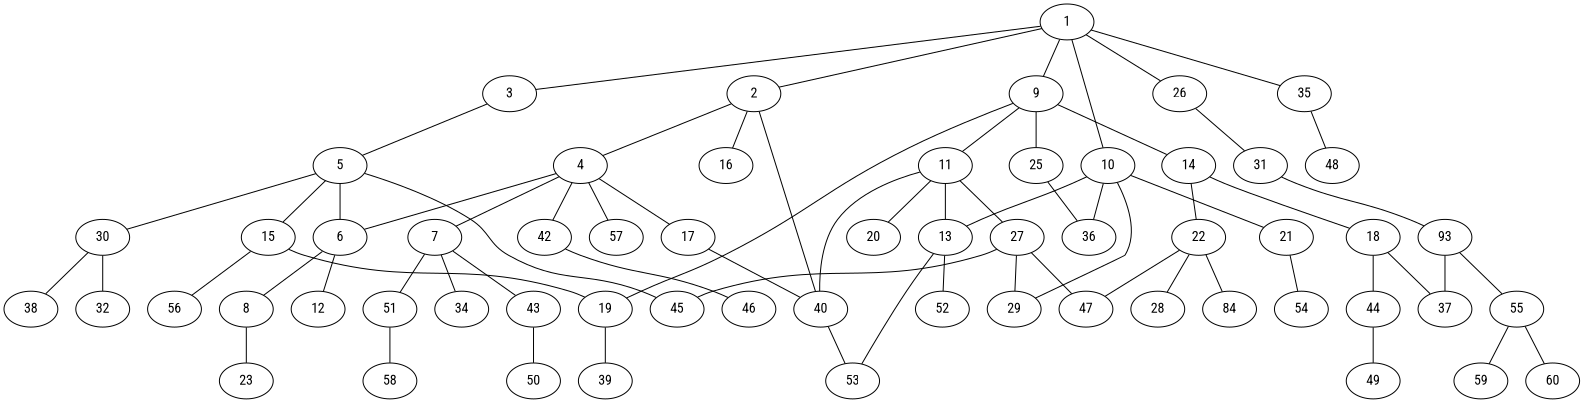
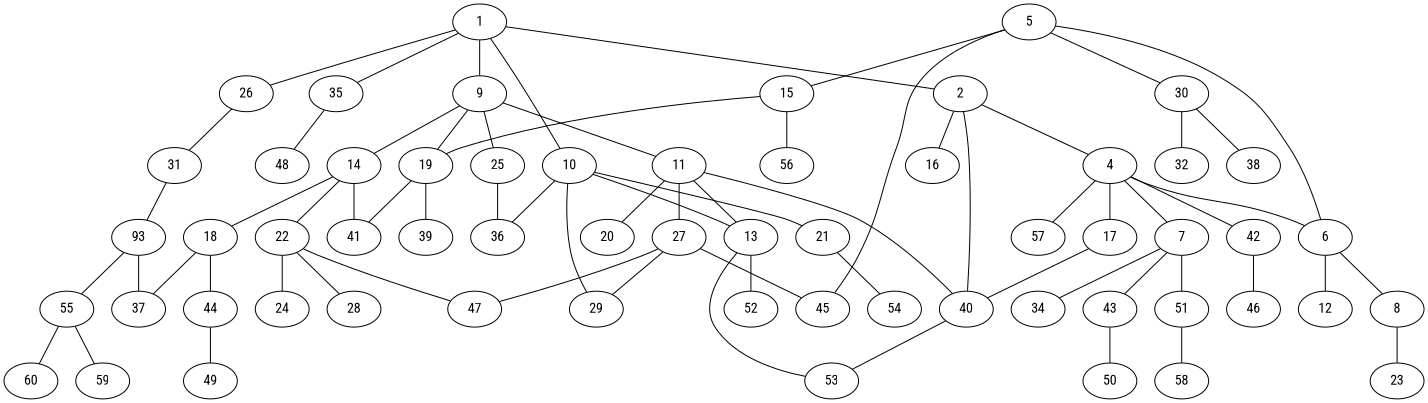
(510, 94) -> none
none -> (354, 237)
(1230, 309) -> (282, 309)
